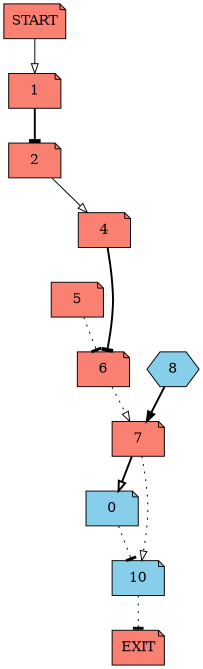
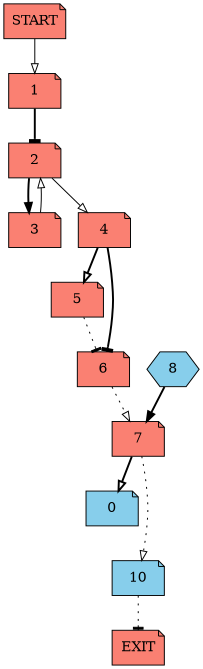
none -> (35, 230)
none -> (93, 260)
(124, 541) -> none
